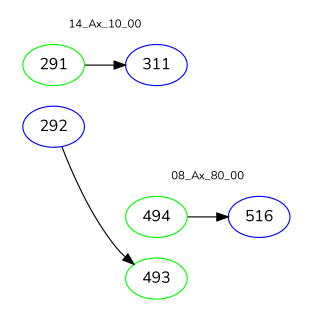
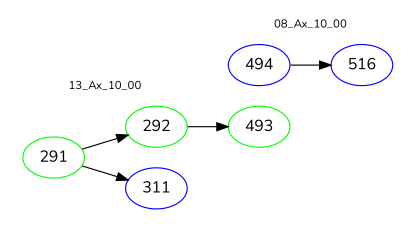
(105, 25) -> (105, 86)
(54, 127) -> (156, 127)
none -> (100, 144)
(208, 176) -> (311, 25)
(156, 217) -> (259, 65)
